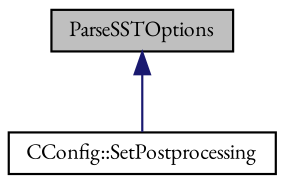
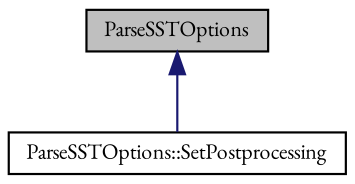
(142, 153) -> (177, 153)
